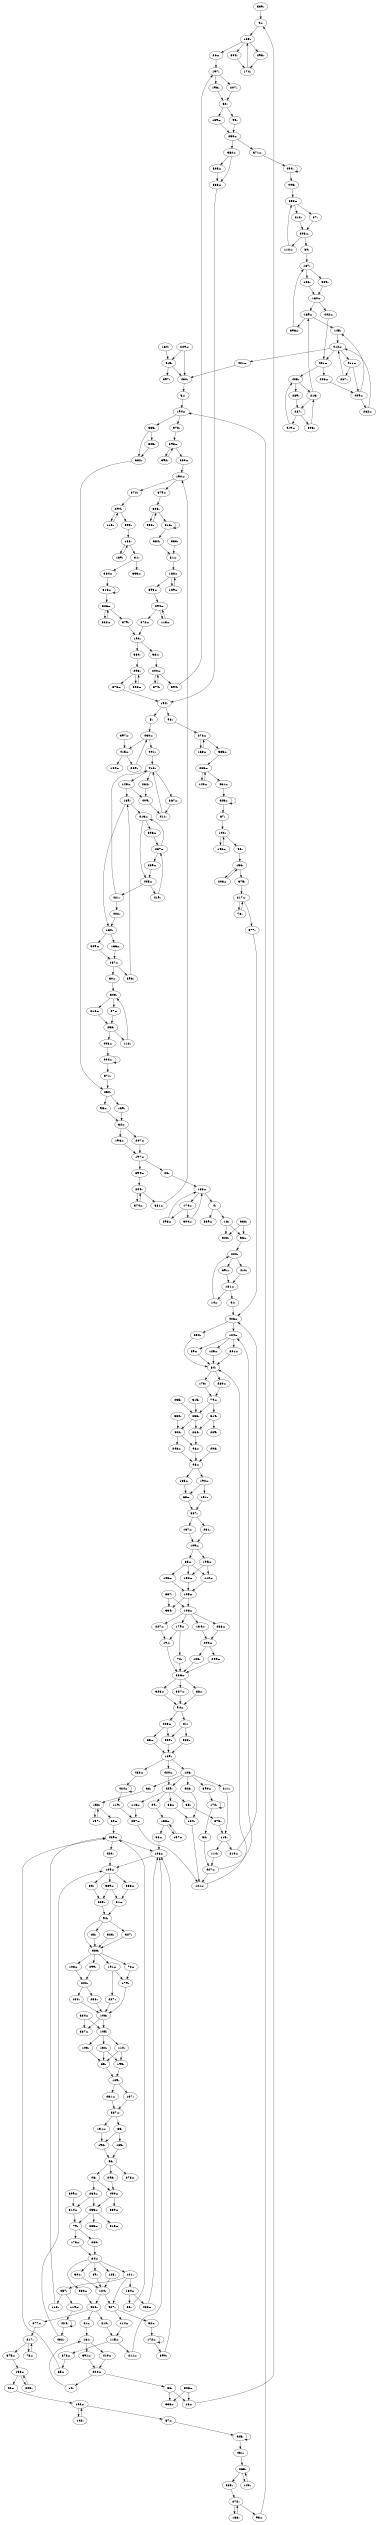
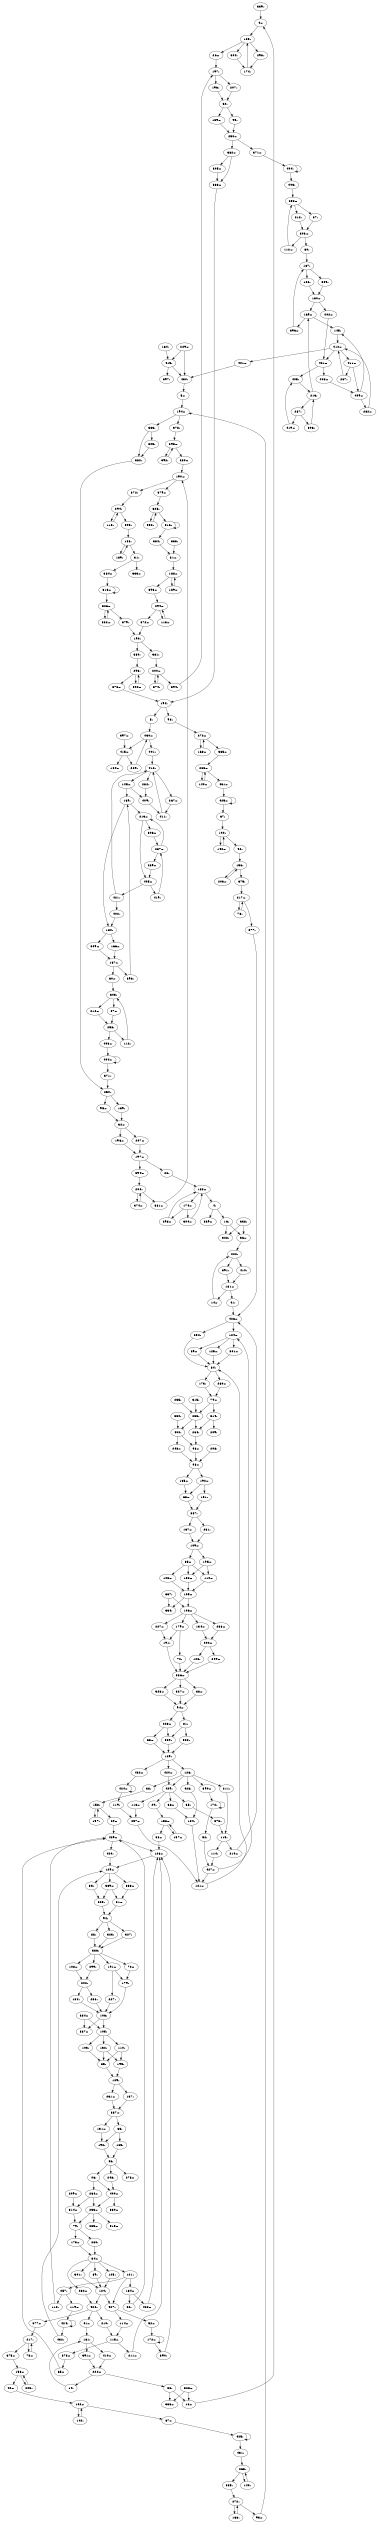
(296, 396) -> none
(86, 1930) -> (108, 1925)
